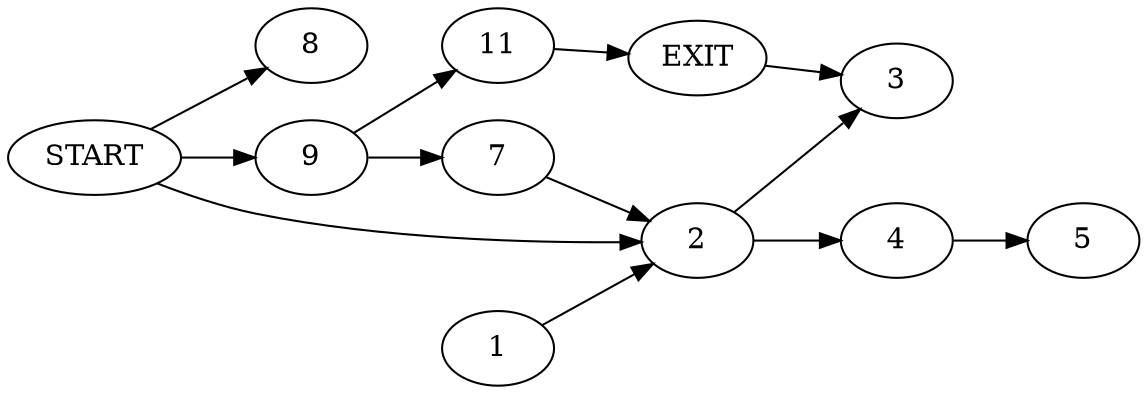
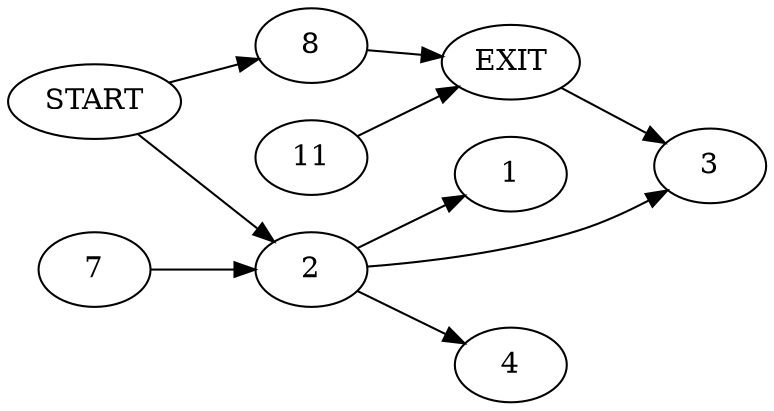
none -> (394, 52)
(311, 158) -> none
(1083, 241) -> none
(588, 300) -> (402, 226)
